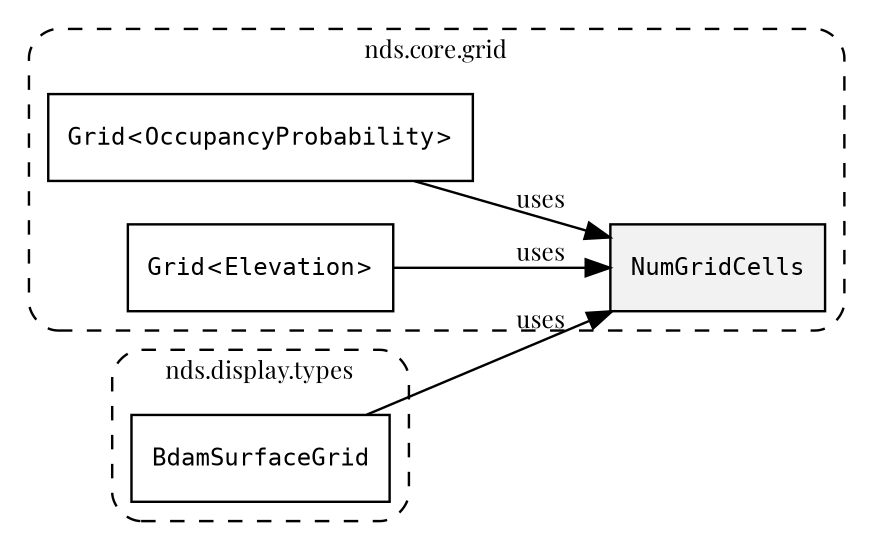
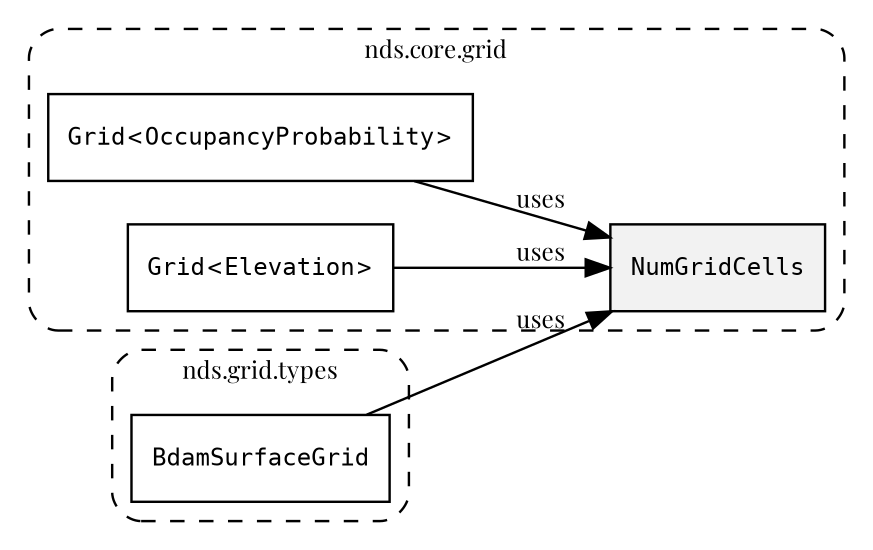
(261, 373) -> (261, 373)
